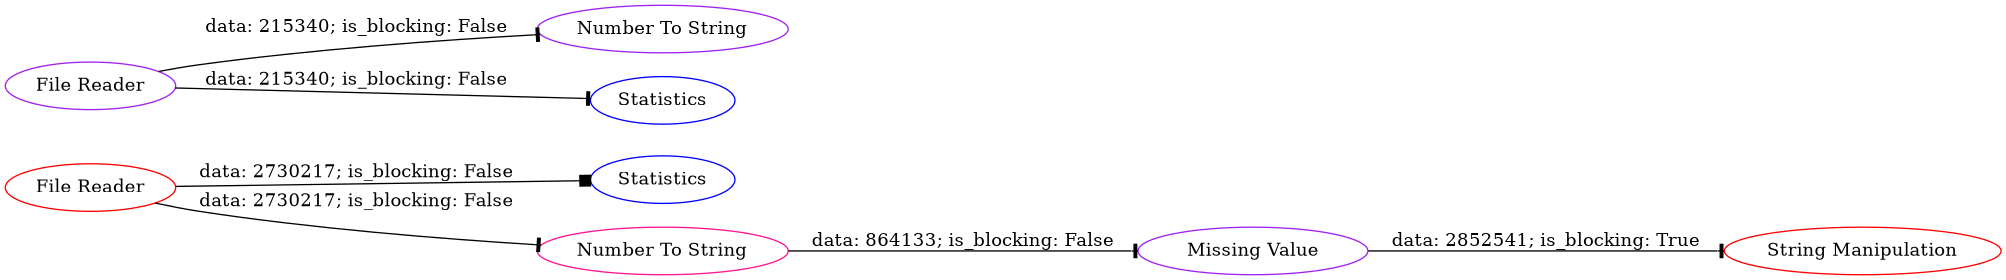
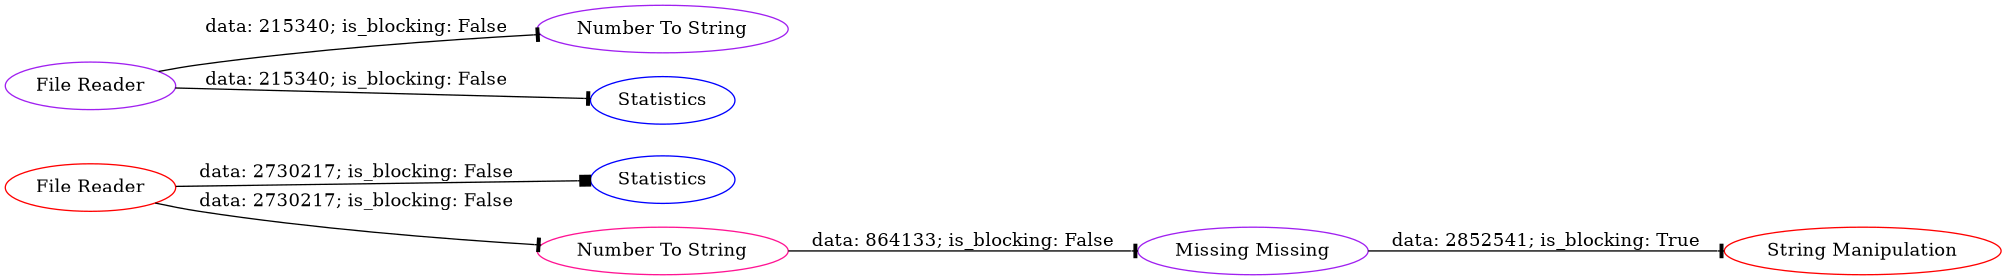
(1253, 251) -> (1253, 251)
